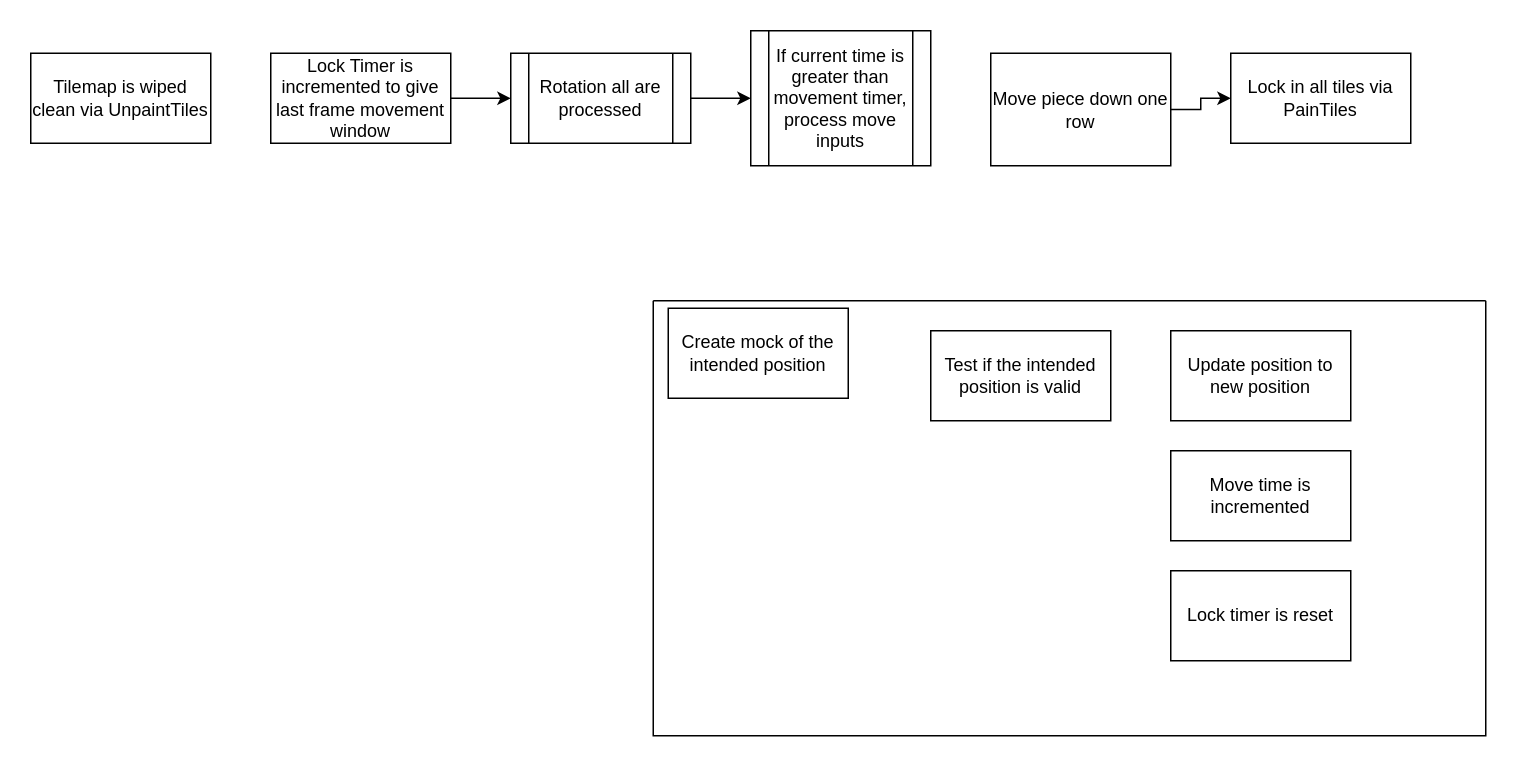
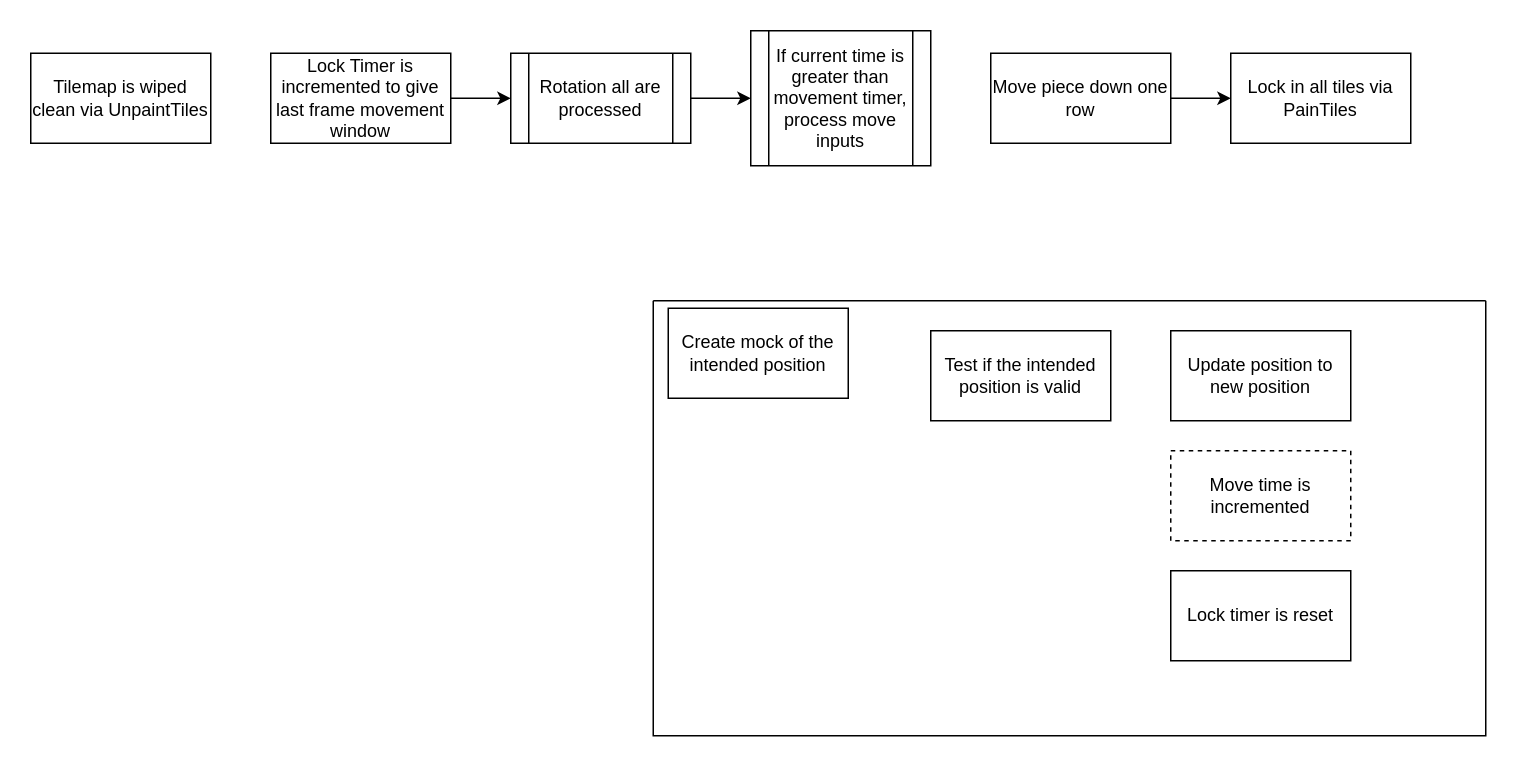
(1081, 110) -> (1081, 98)
(1261, 496) -> (1261, 496)
